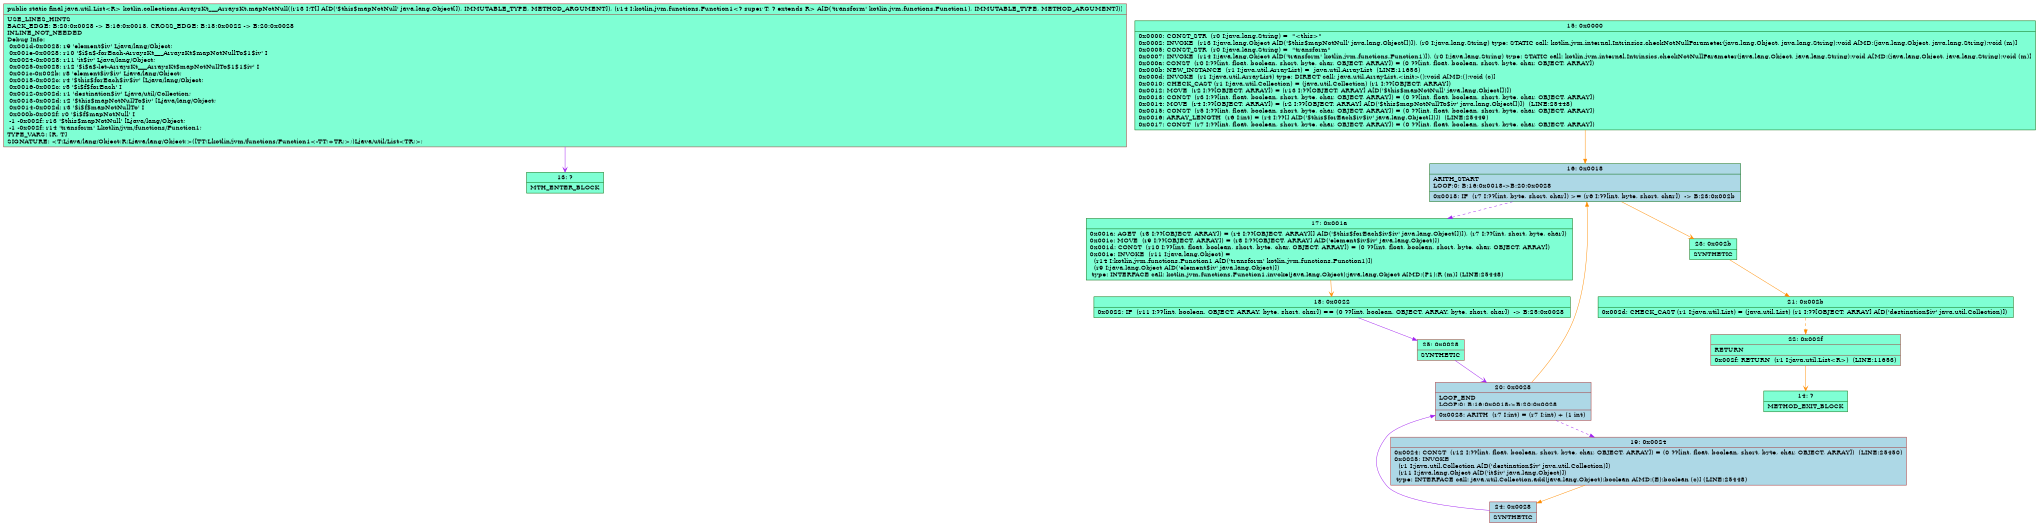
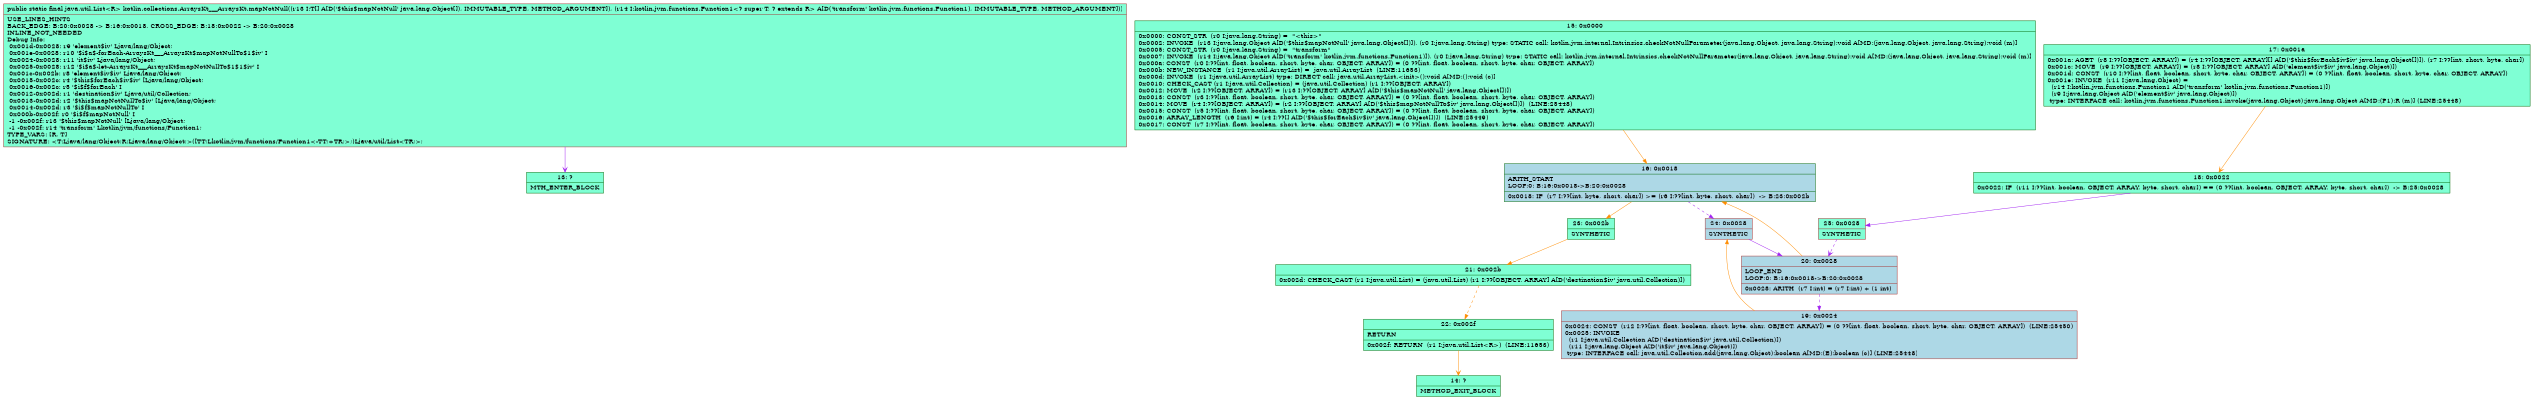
(1482, 210) -> (1699, 209)
(1656, 219) -> (1621, 209)
(1806, 350) -> (1458, 335)
(1469, 370) -> (1834, 246)
